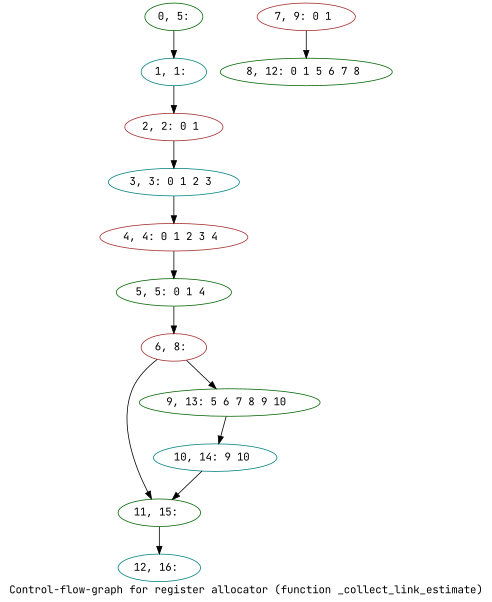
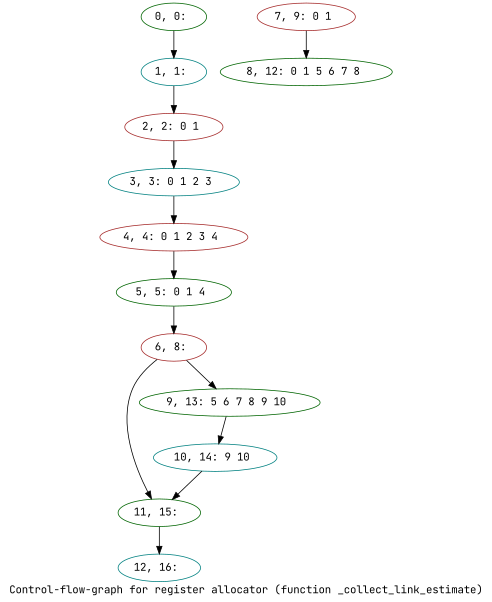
(174, 17) -> (174, 17)
